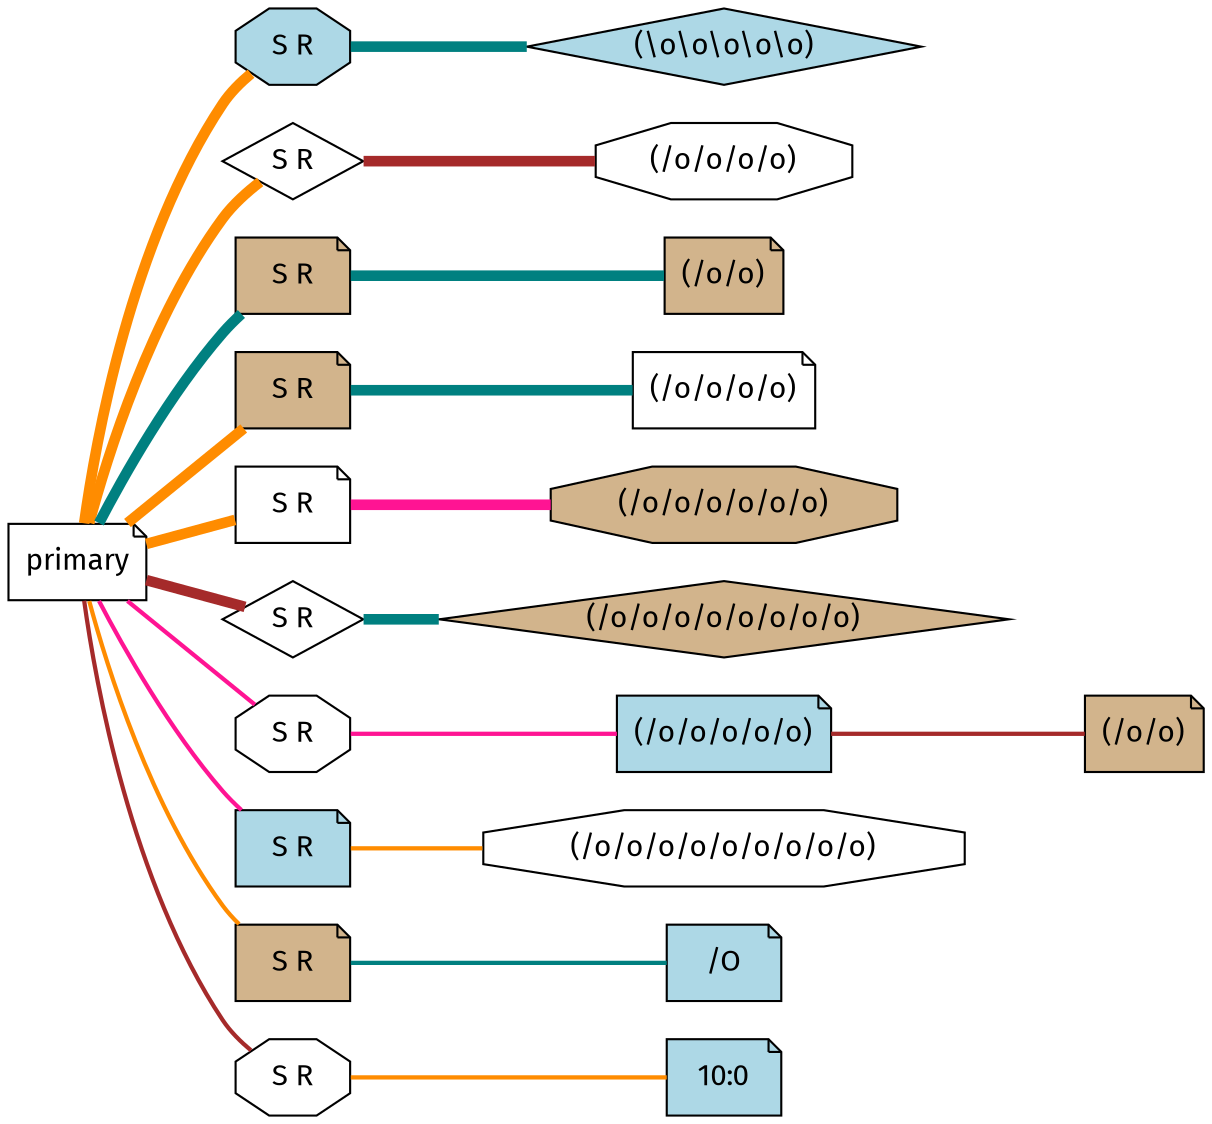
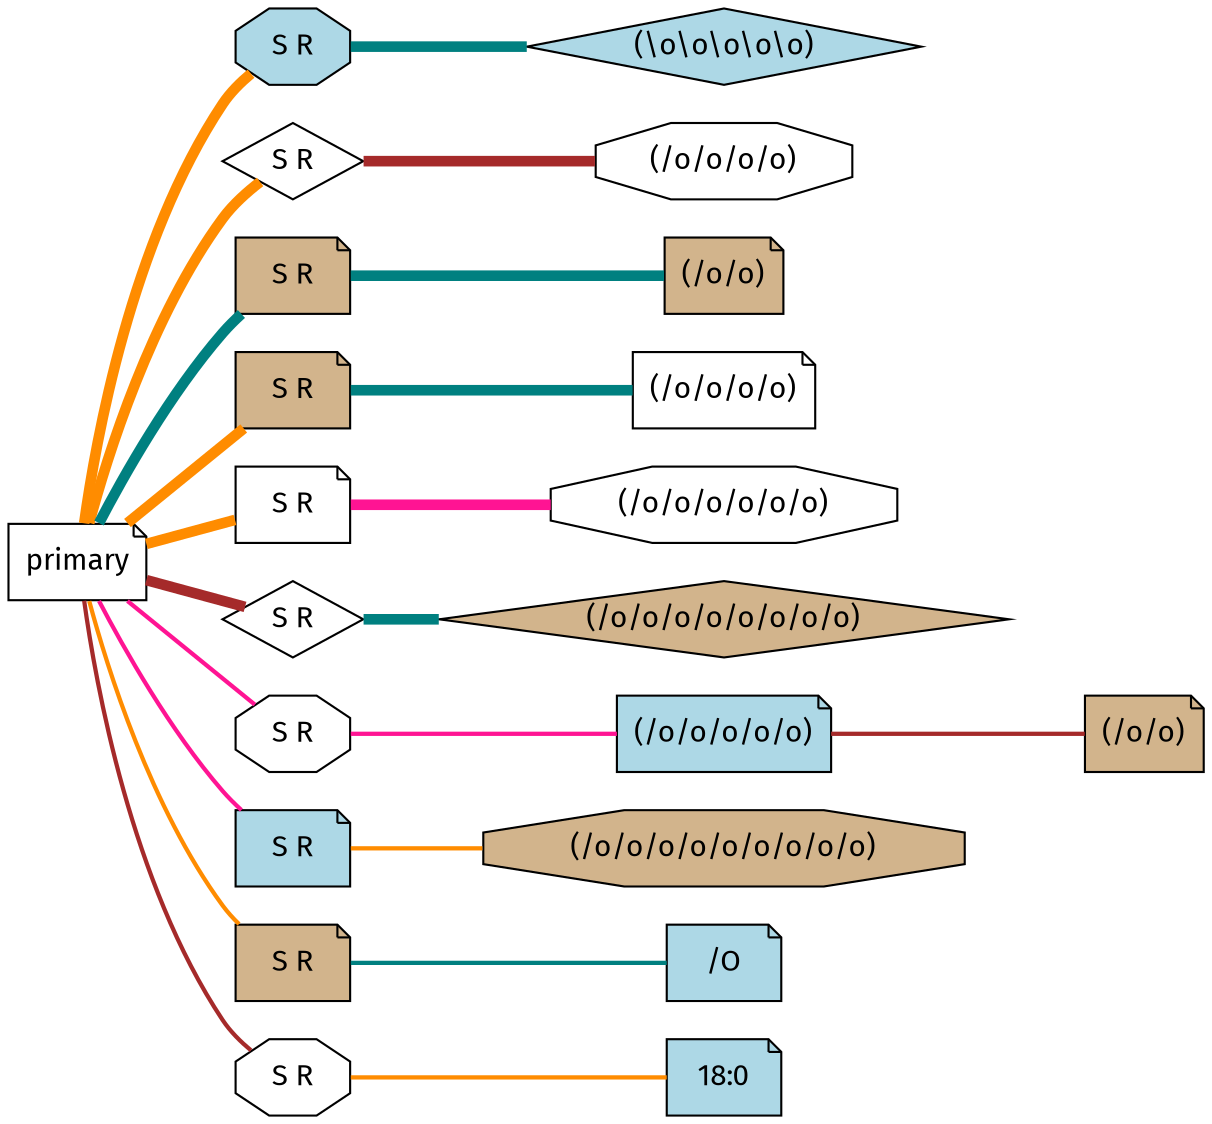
(724, 505) -> (724, 505)
(724, 848) -> (724, 848)
(724, 1077) -> (724, 1077)
